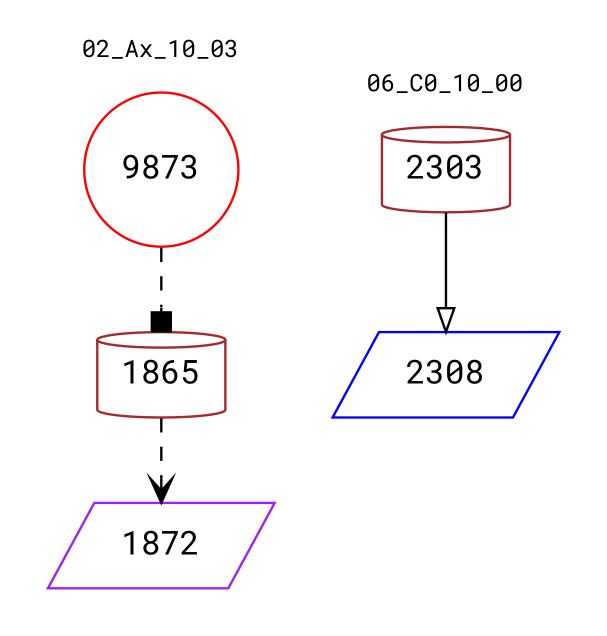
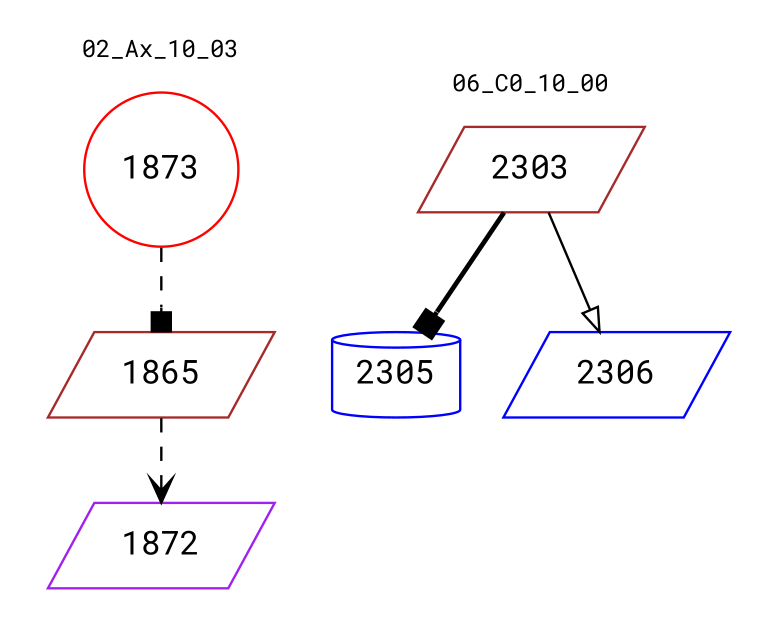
(161, 170) -> (161, 170)
(446, 170) -> (531, 170)
(161, 375) -> (161, 375)
none -> (396, 375)
(446, 375) -> (617, 375)
